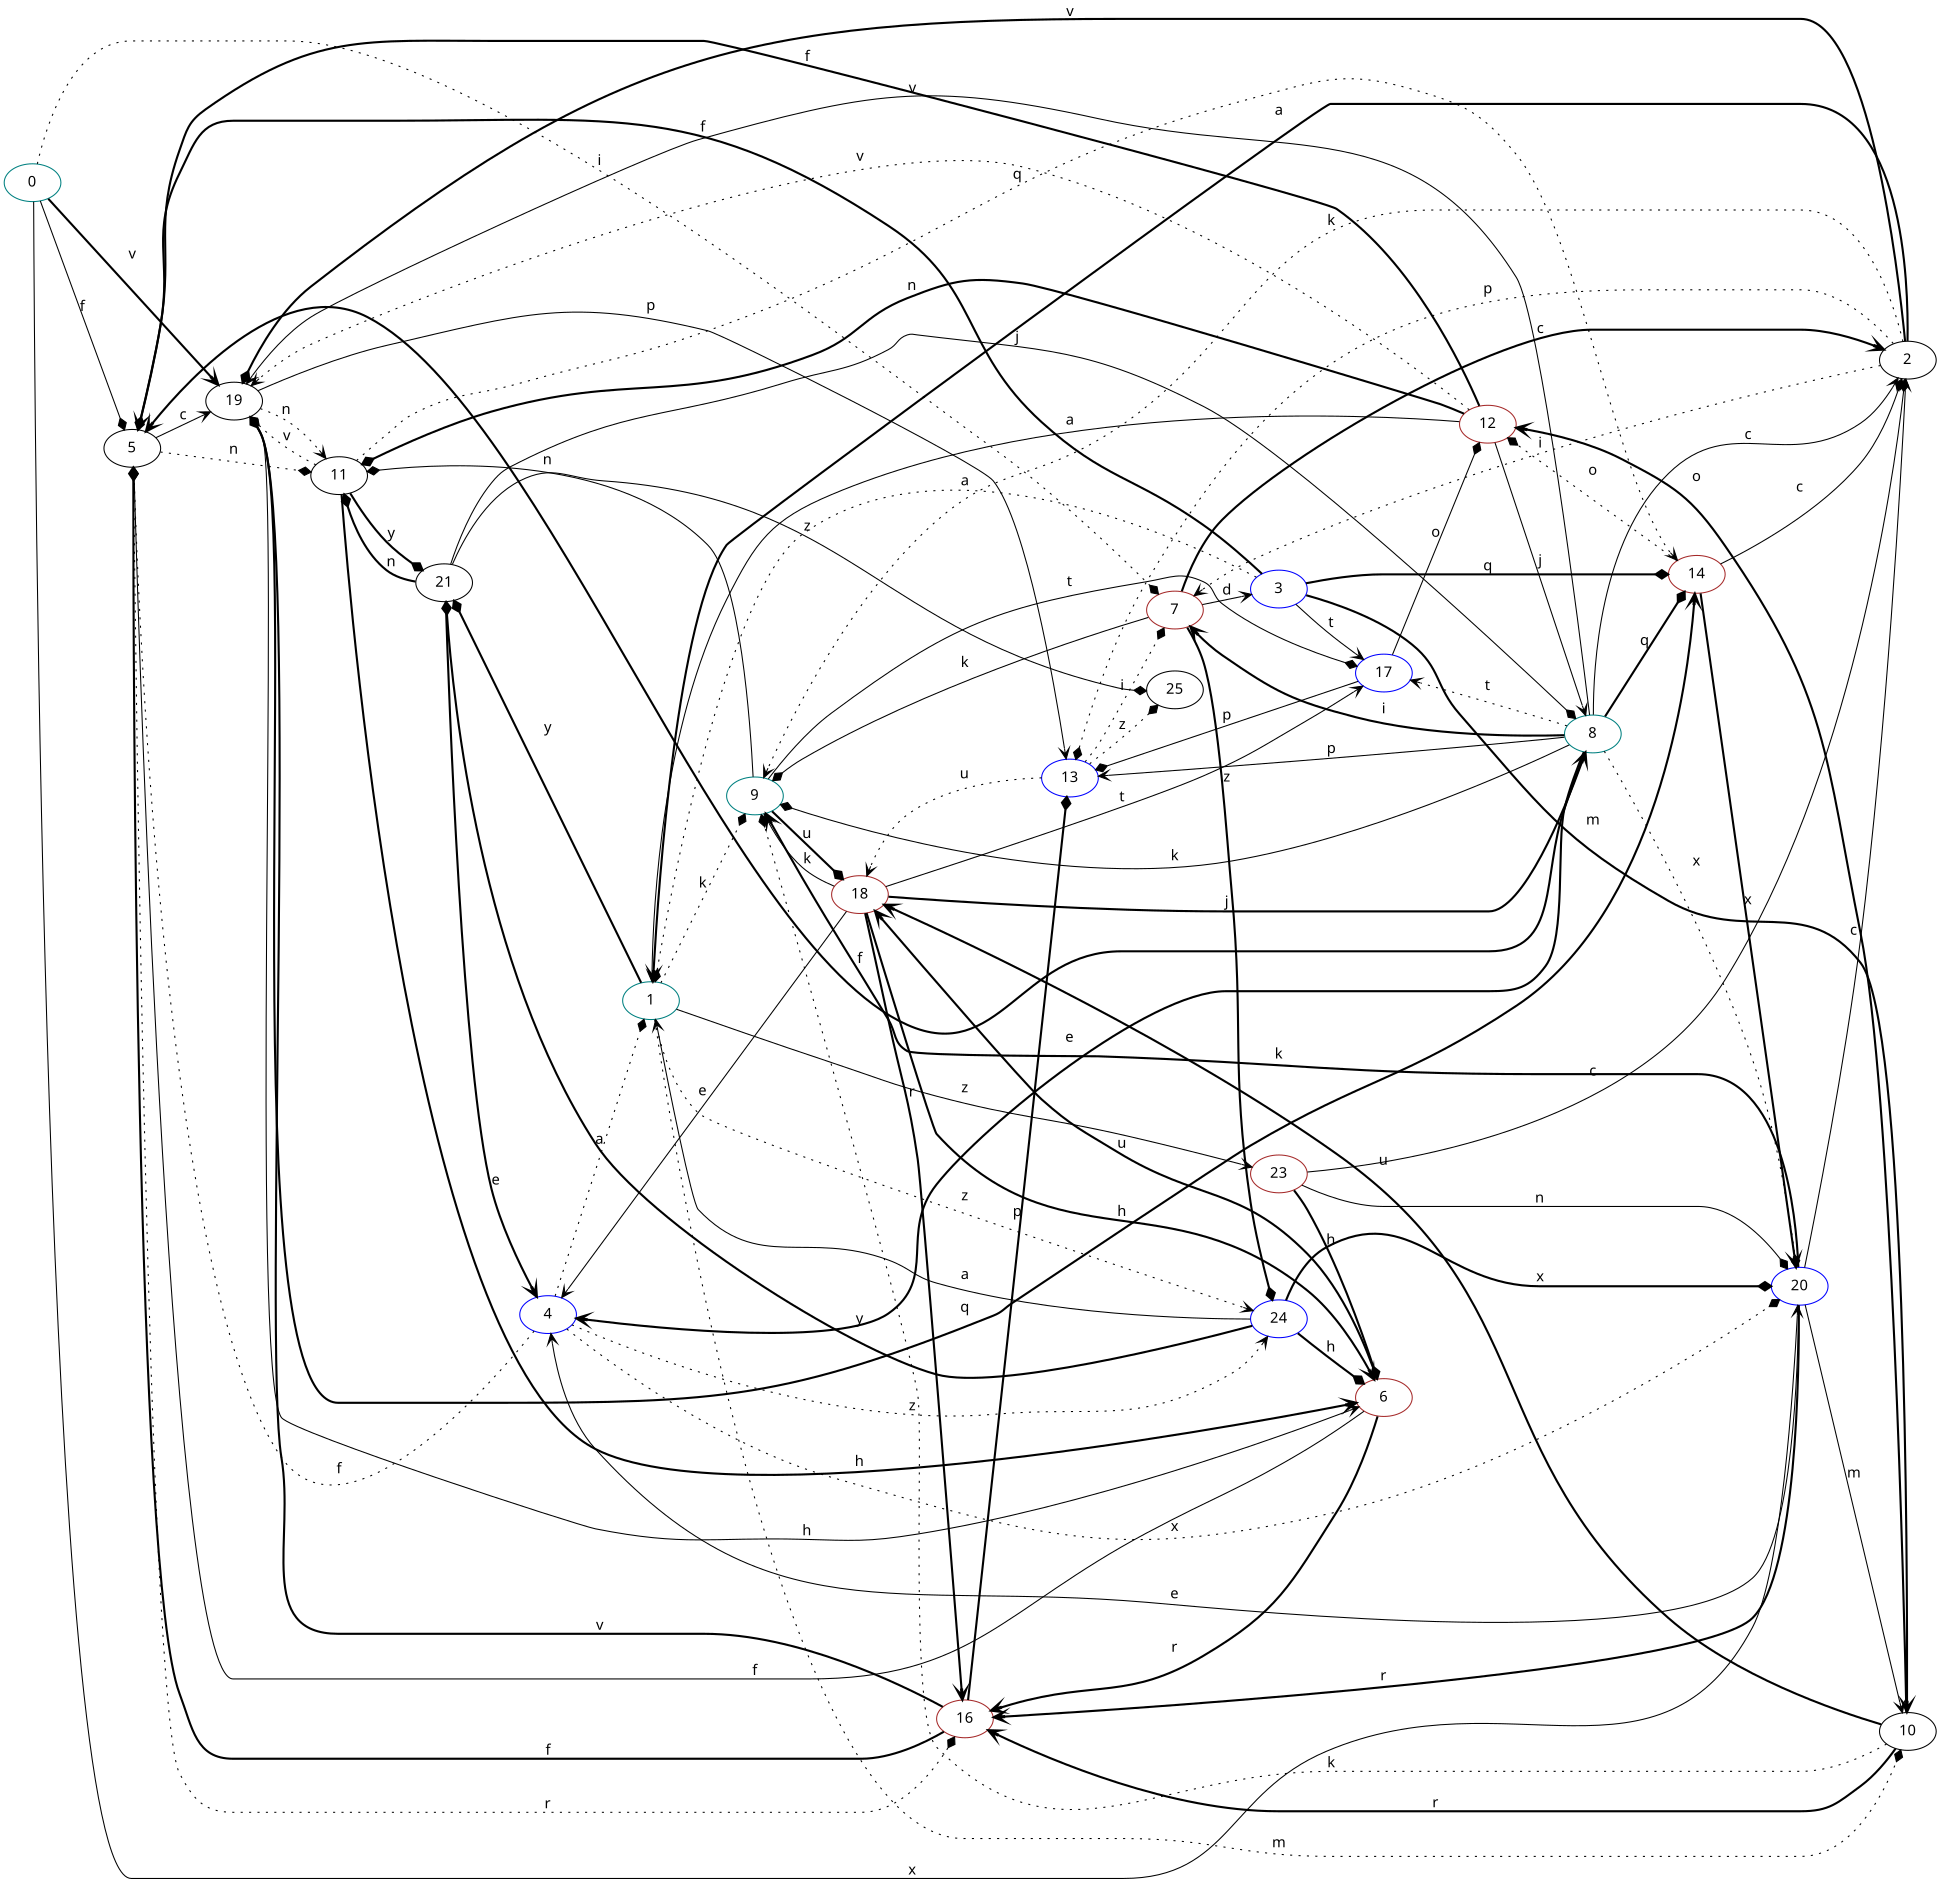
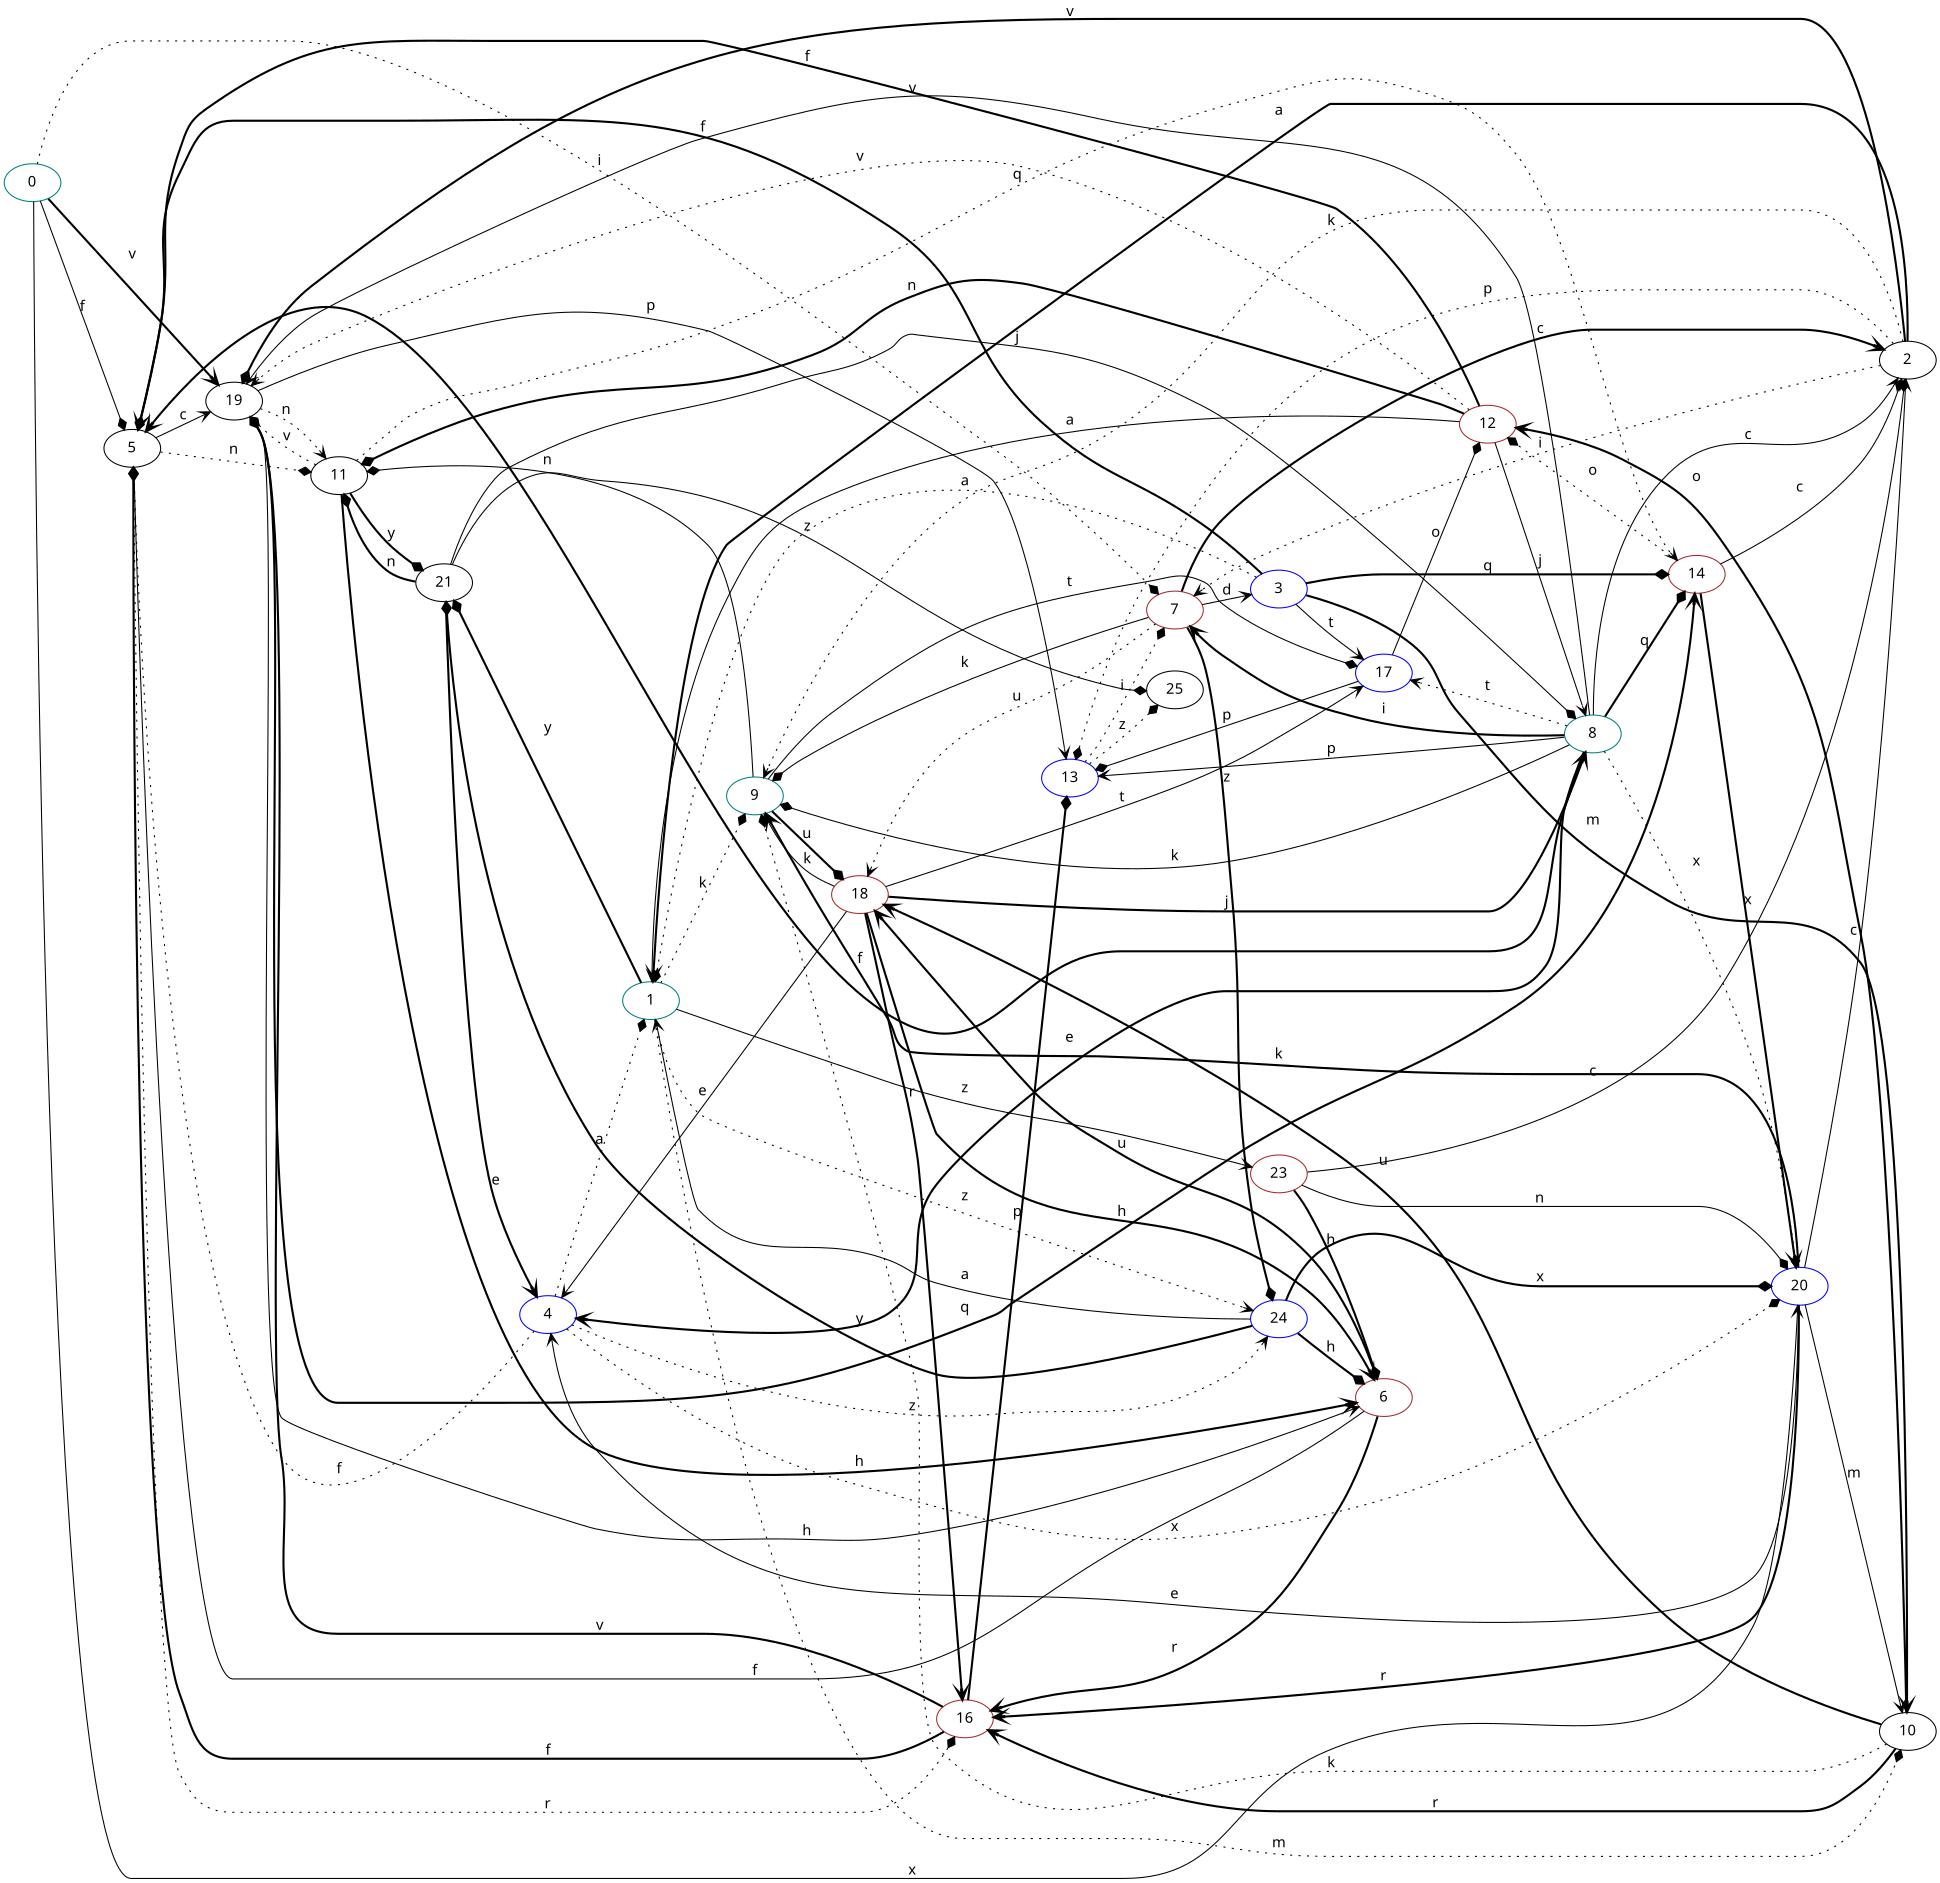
(941, 796) -> (990, 720)
